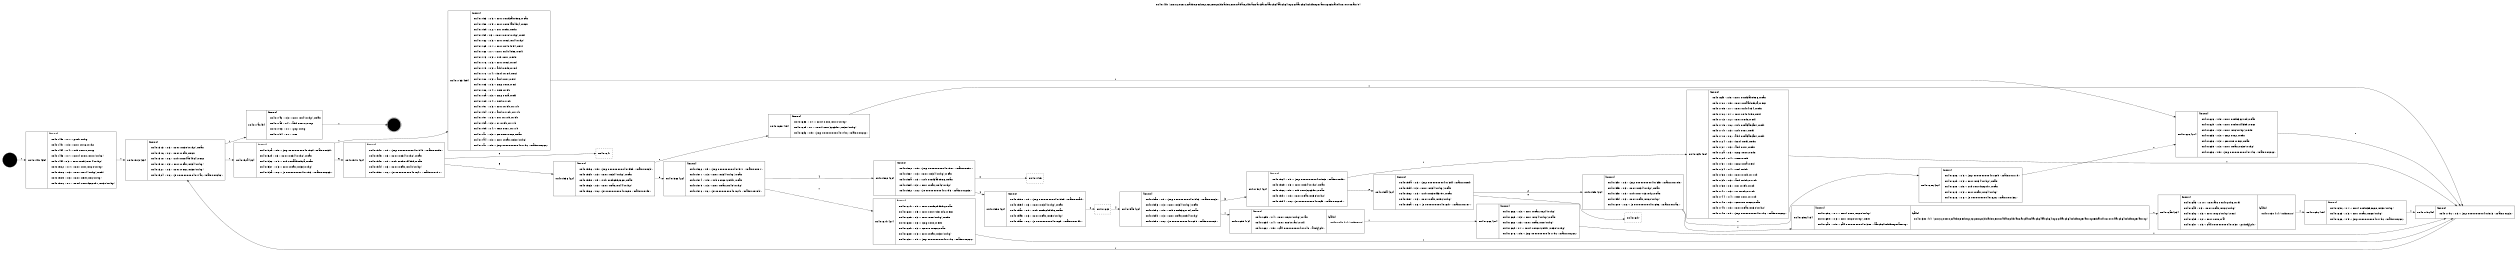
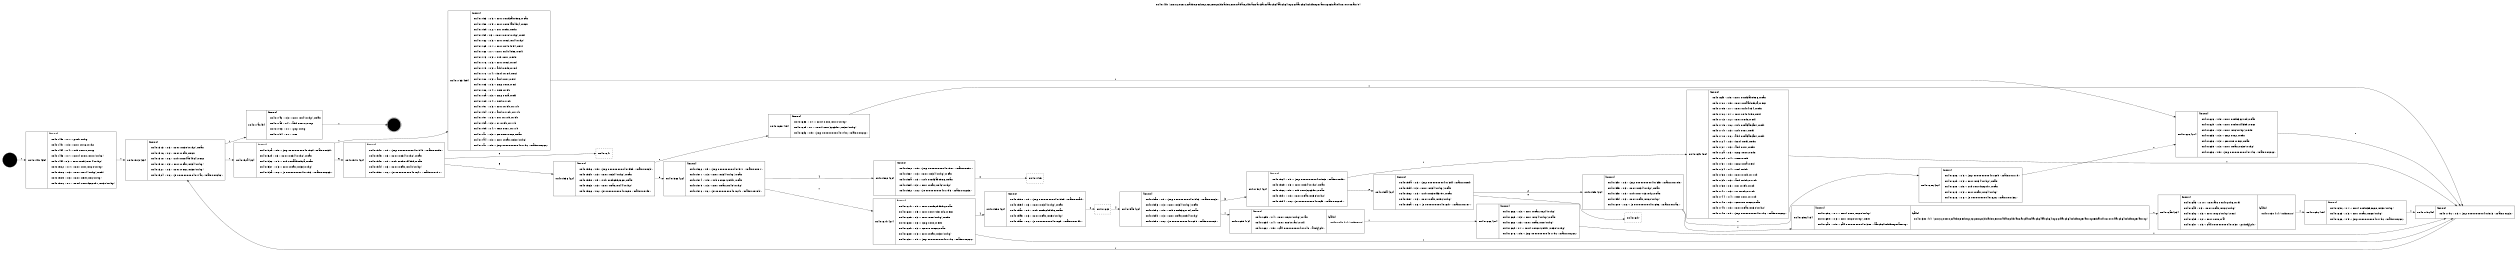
(979, 193) -> (979, 215)
